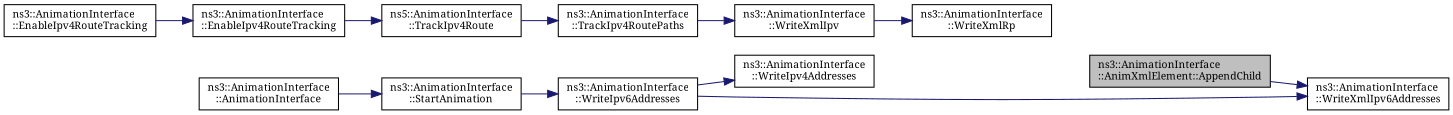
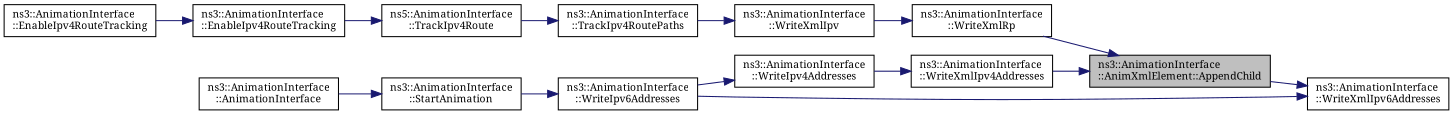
none -> (1076, 45)
none -> (982, 71)
